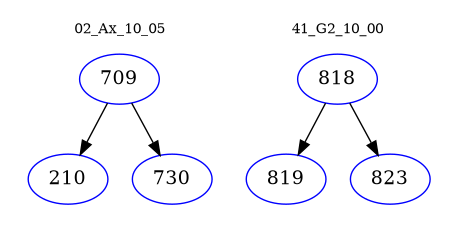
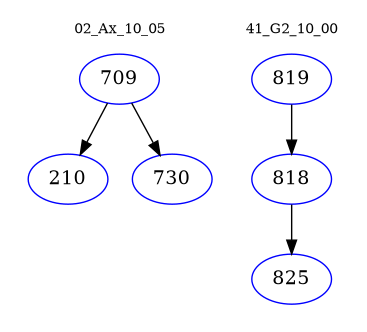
(315, 123) -> (292, 122)
(390, 179) -> (292, 279)
